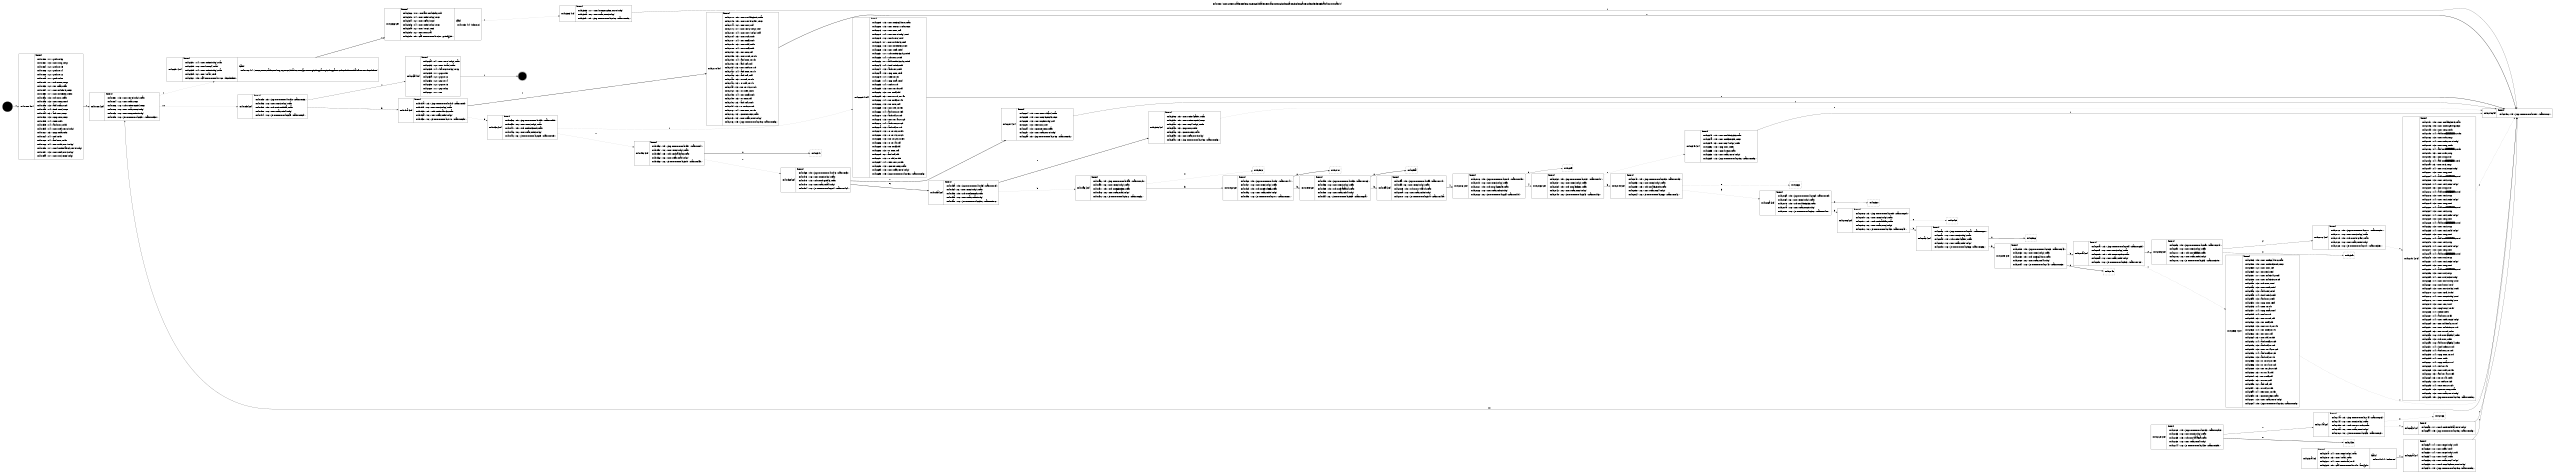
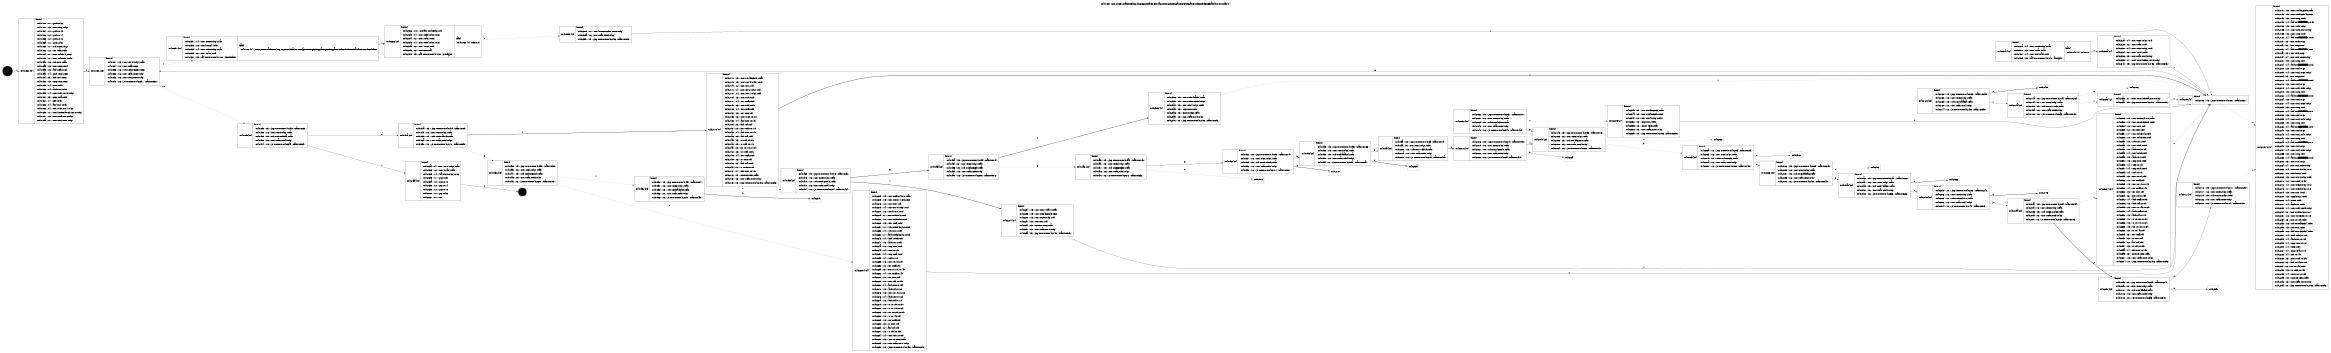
(1716, 97) -> (1636, 274)
(2495, 155) -> (2237, 114)
(1528, 186) -> (1529, 144)
